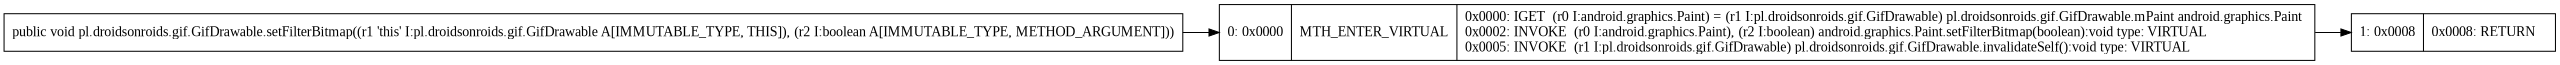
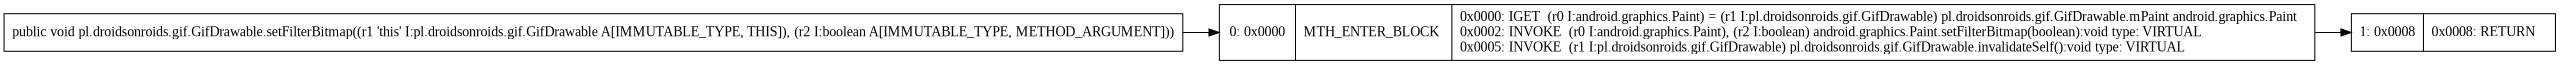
(1374, 32) -> (1372, 32)
